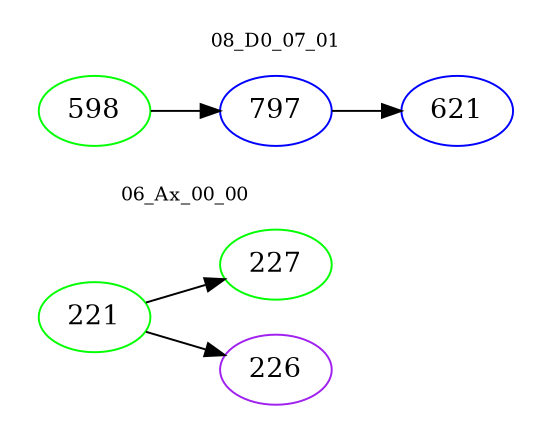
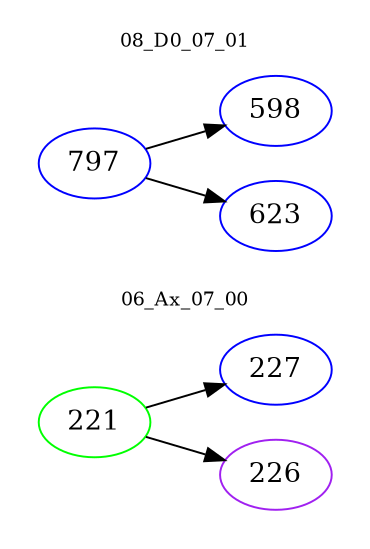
(95, 111) -> (276, 111)
(176, 111) -> (176, 140)
(457, 111) -> (276, 216)
(185, 196) -> (185, 301)
(276, 265) -> (276, 370)
